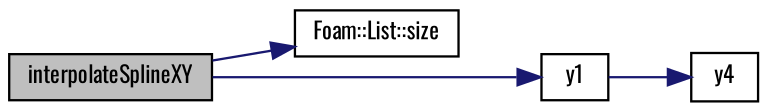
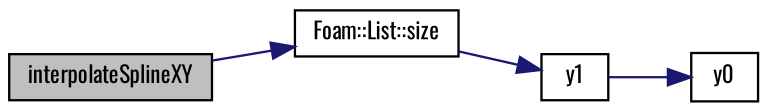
(365, 77) -> (488, 58)
(725, 77) -> (725, 77)
